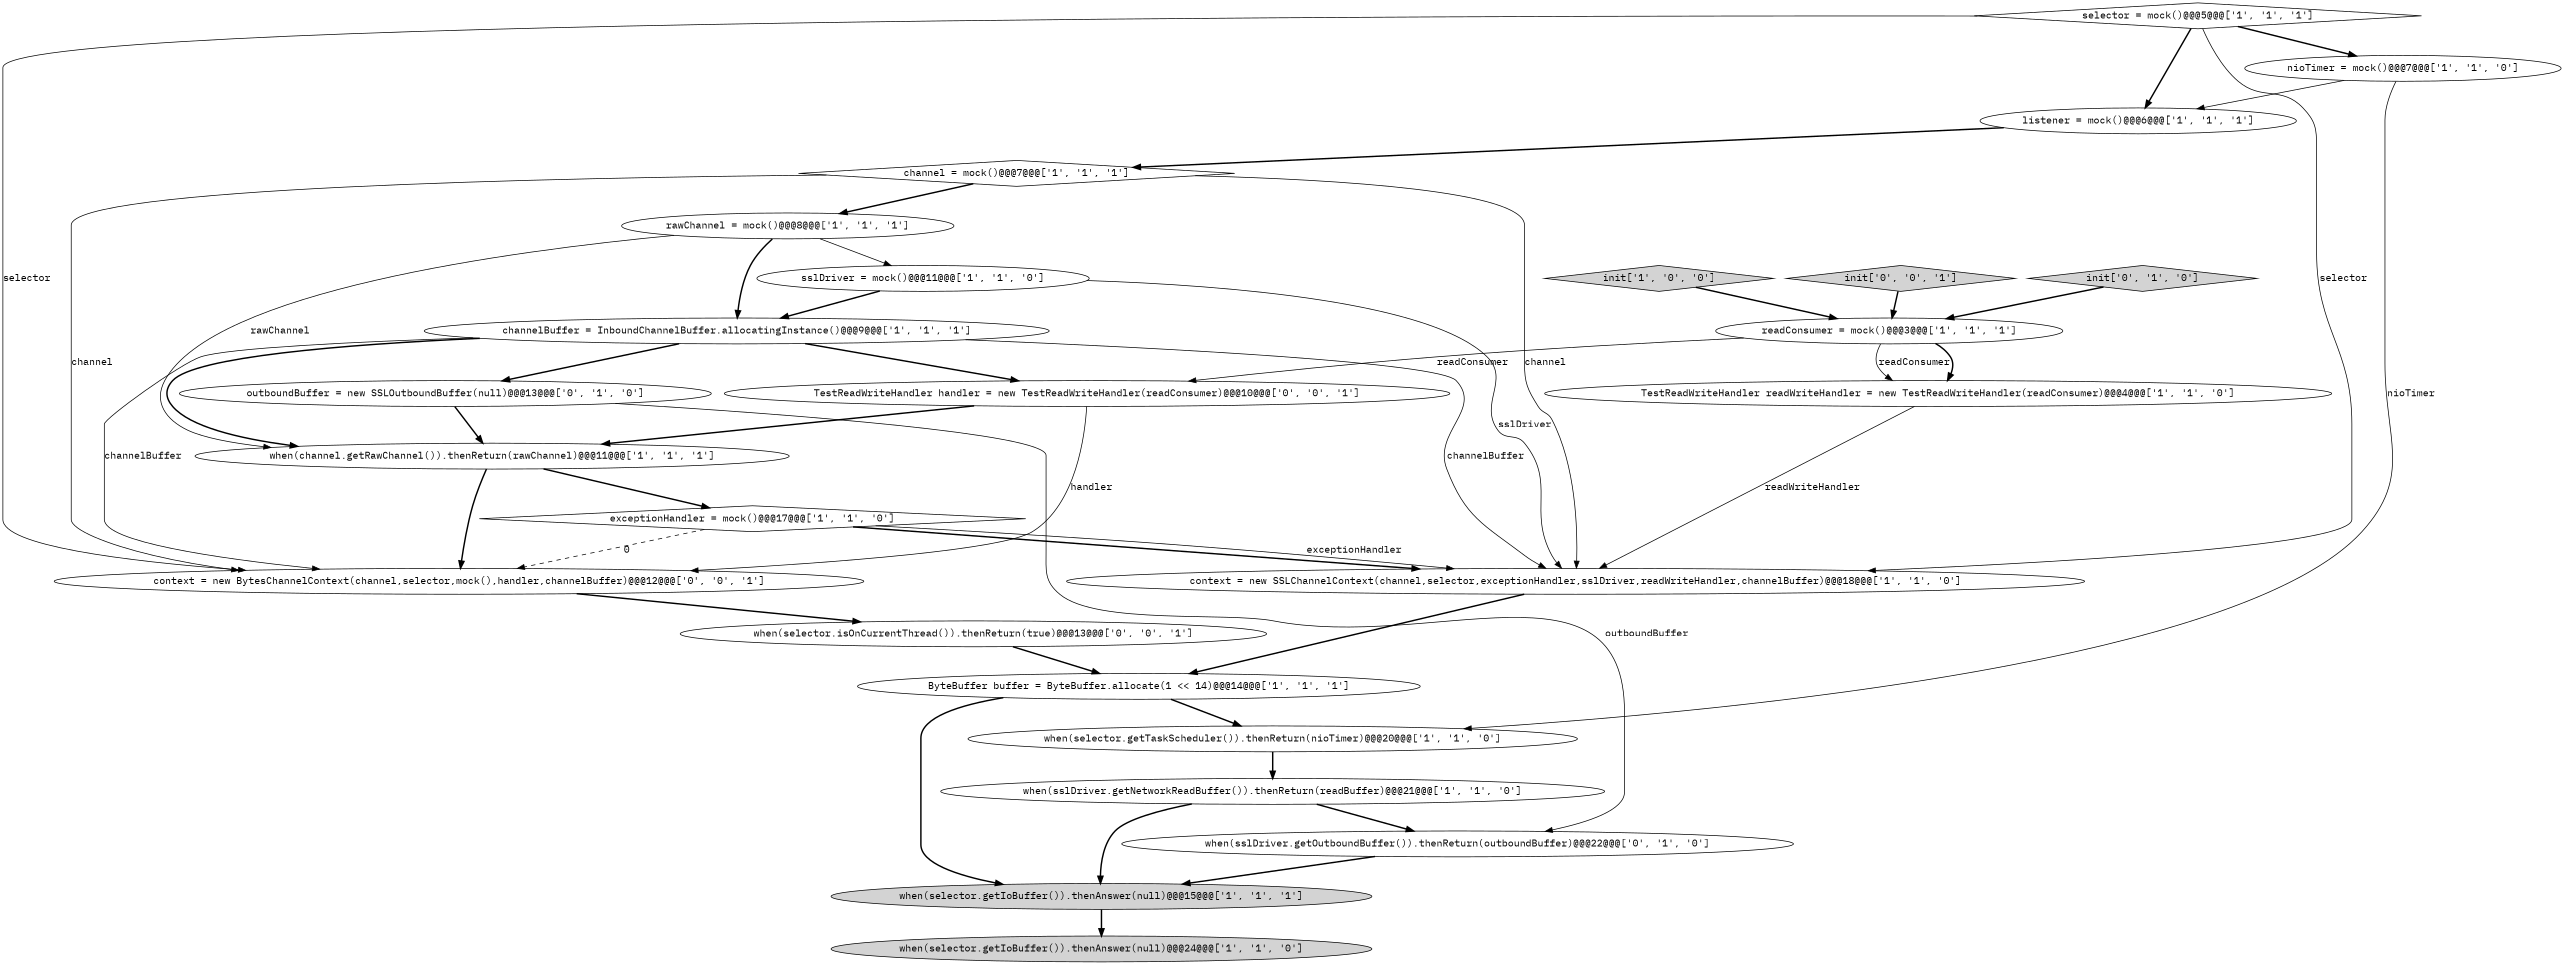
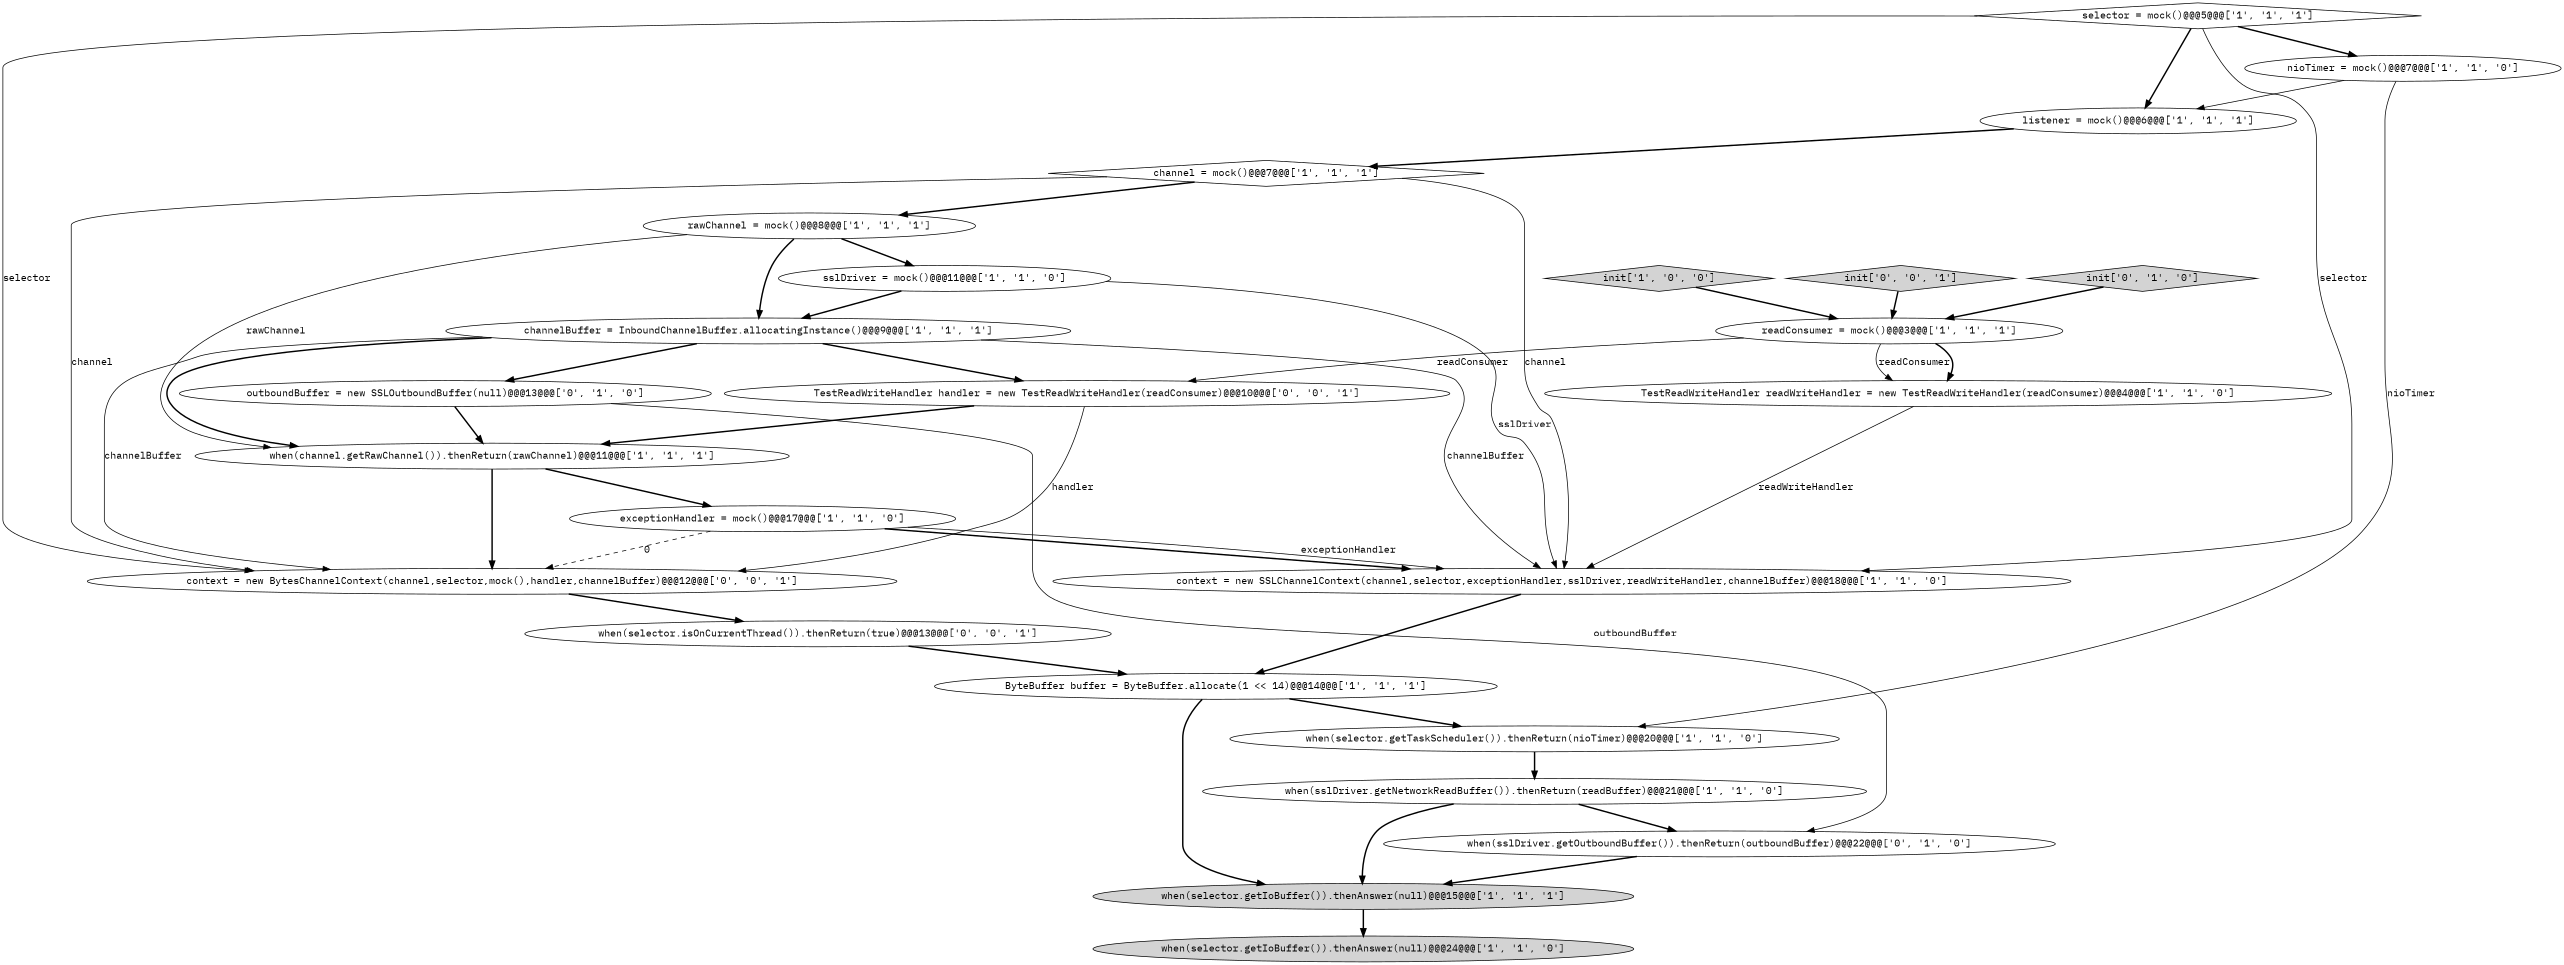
(852, 251) -> (874, 251)
(753, 519) -> (763, 519)
